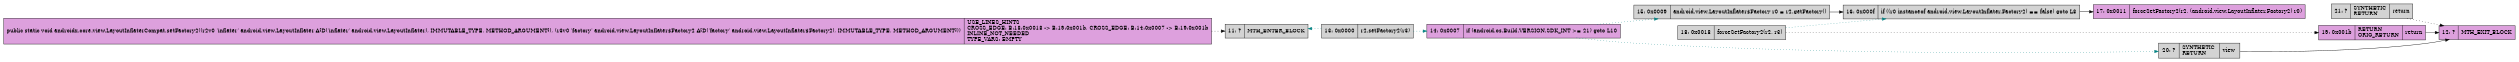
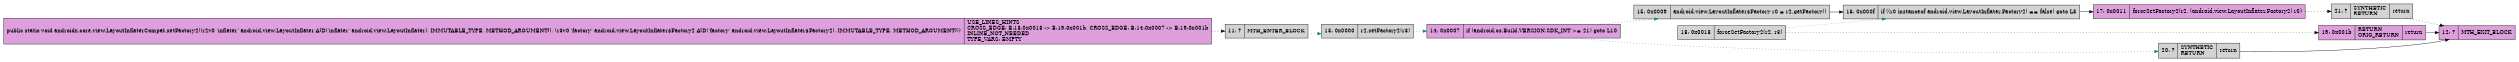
none -> (2316, 11)
(1317, 29) -> (1313, 34)
(2229, 50) -> (2228, 50)
